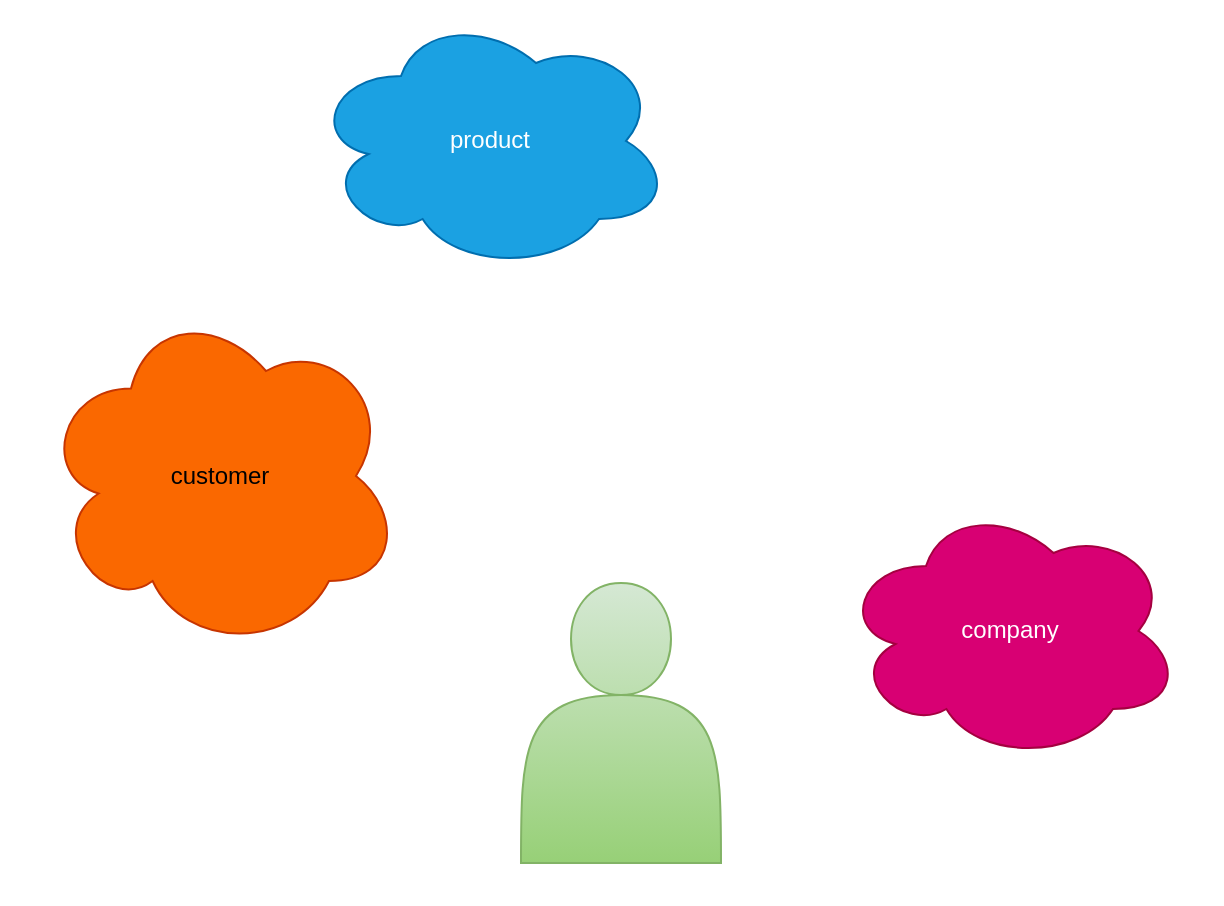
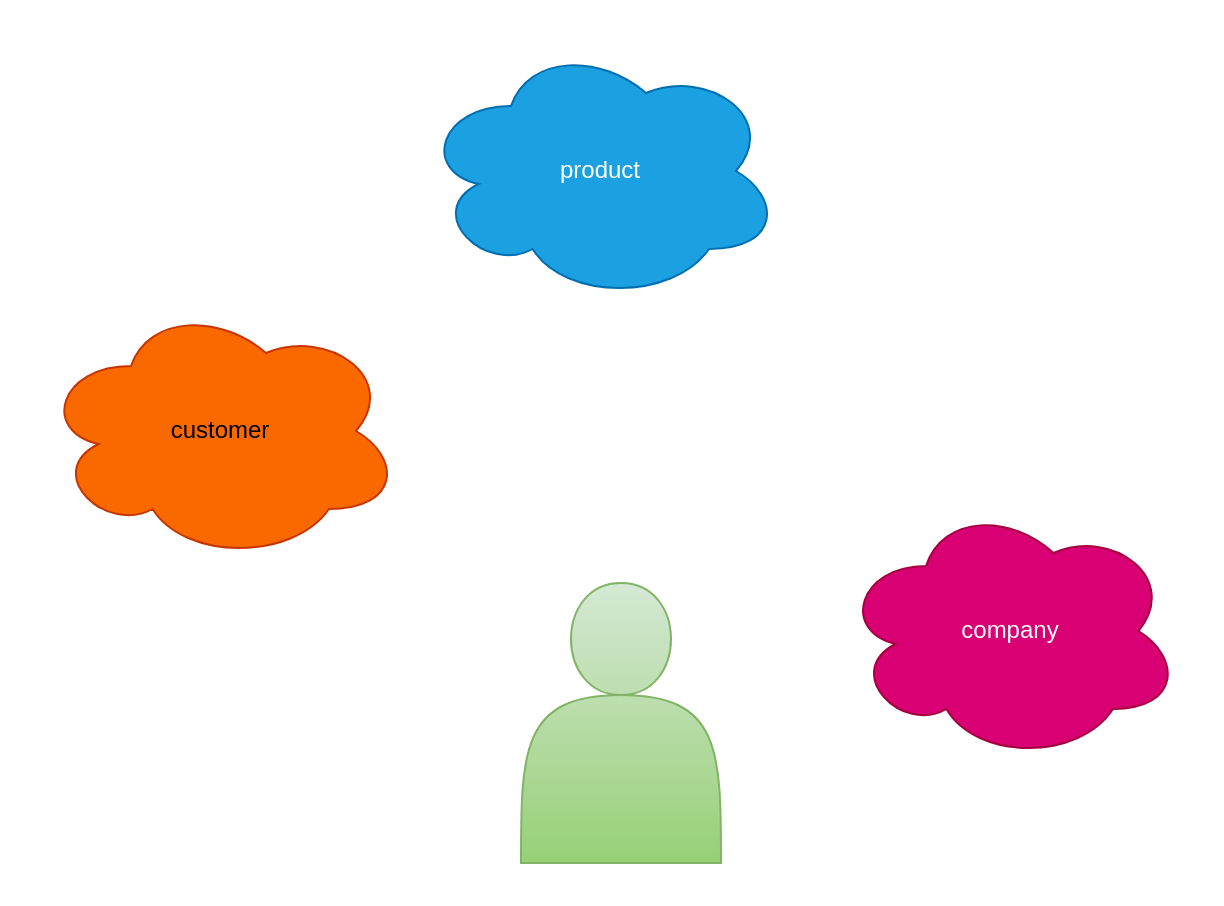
(491, 141) -> (601, 171)
(221, 476) -> (221, 431)
